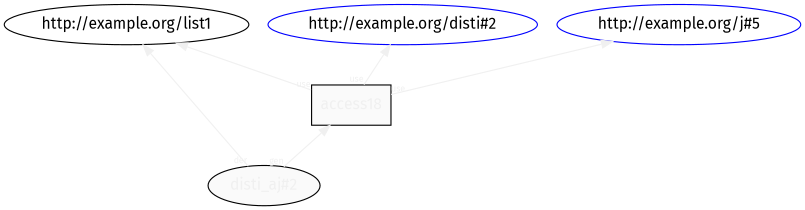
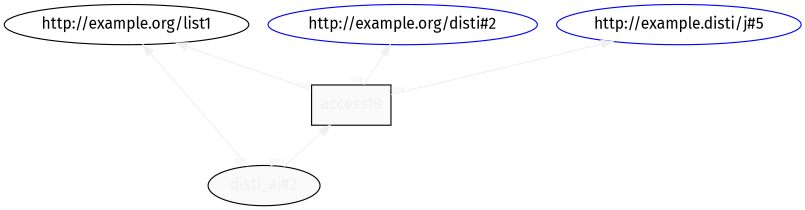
(679, 25) -> (679, 25)
